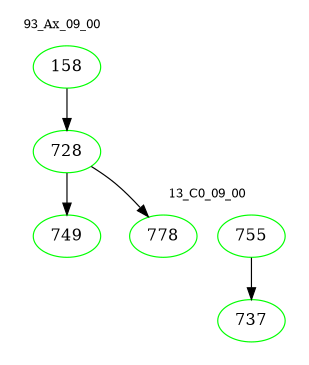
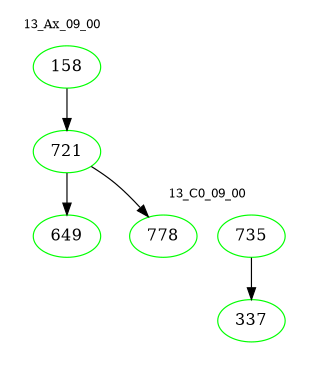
(62, 25) -> (62, 25)
(67, 152) -> (67, 152)
(67, 236) -> (67, 236)
(251, 236) -> (251, 236)
(251, 321) -> (251, 321)
